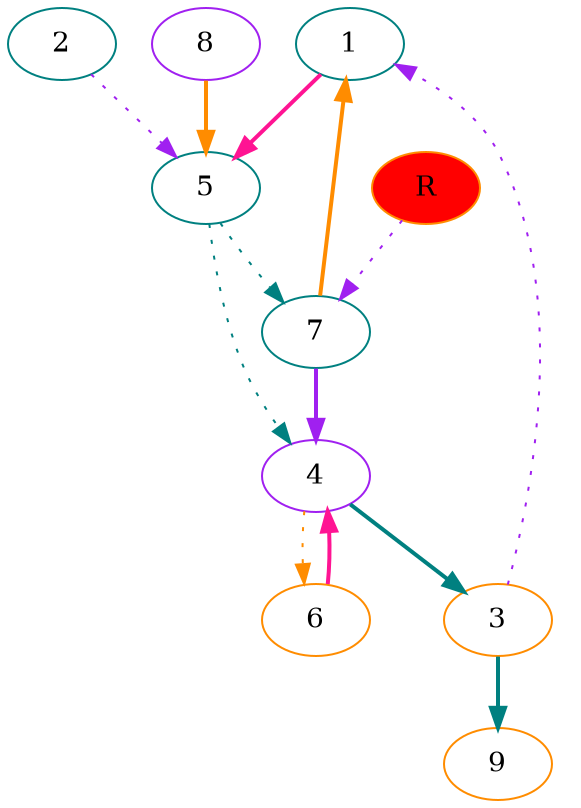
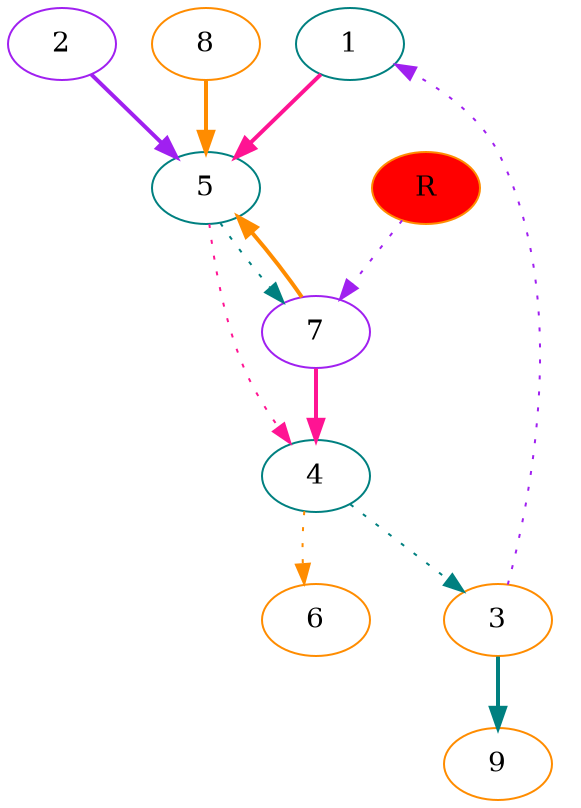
(62, 44) -> (62, 44)
(206, 44) -> (206, 44)
(127, 109) -> (127, 109)
(332, 198) -> (278, 264)
(231, 330) -> (231, 330)
(316, 332) -> (316, 332)
(316, 394) -> (316, 394)
(316, 476) -> (316, 476)
(399, 542) -> (399, 542)
(329, 558) -> none
